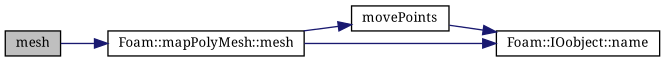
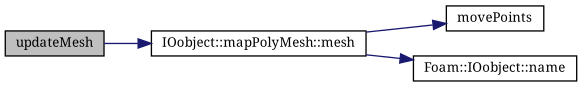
(466, 28) -> none
(33, 43) -> (55, 43)
(206, 43) -> (259, 43)
